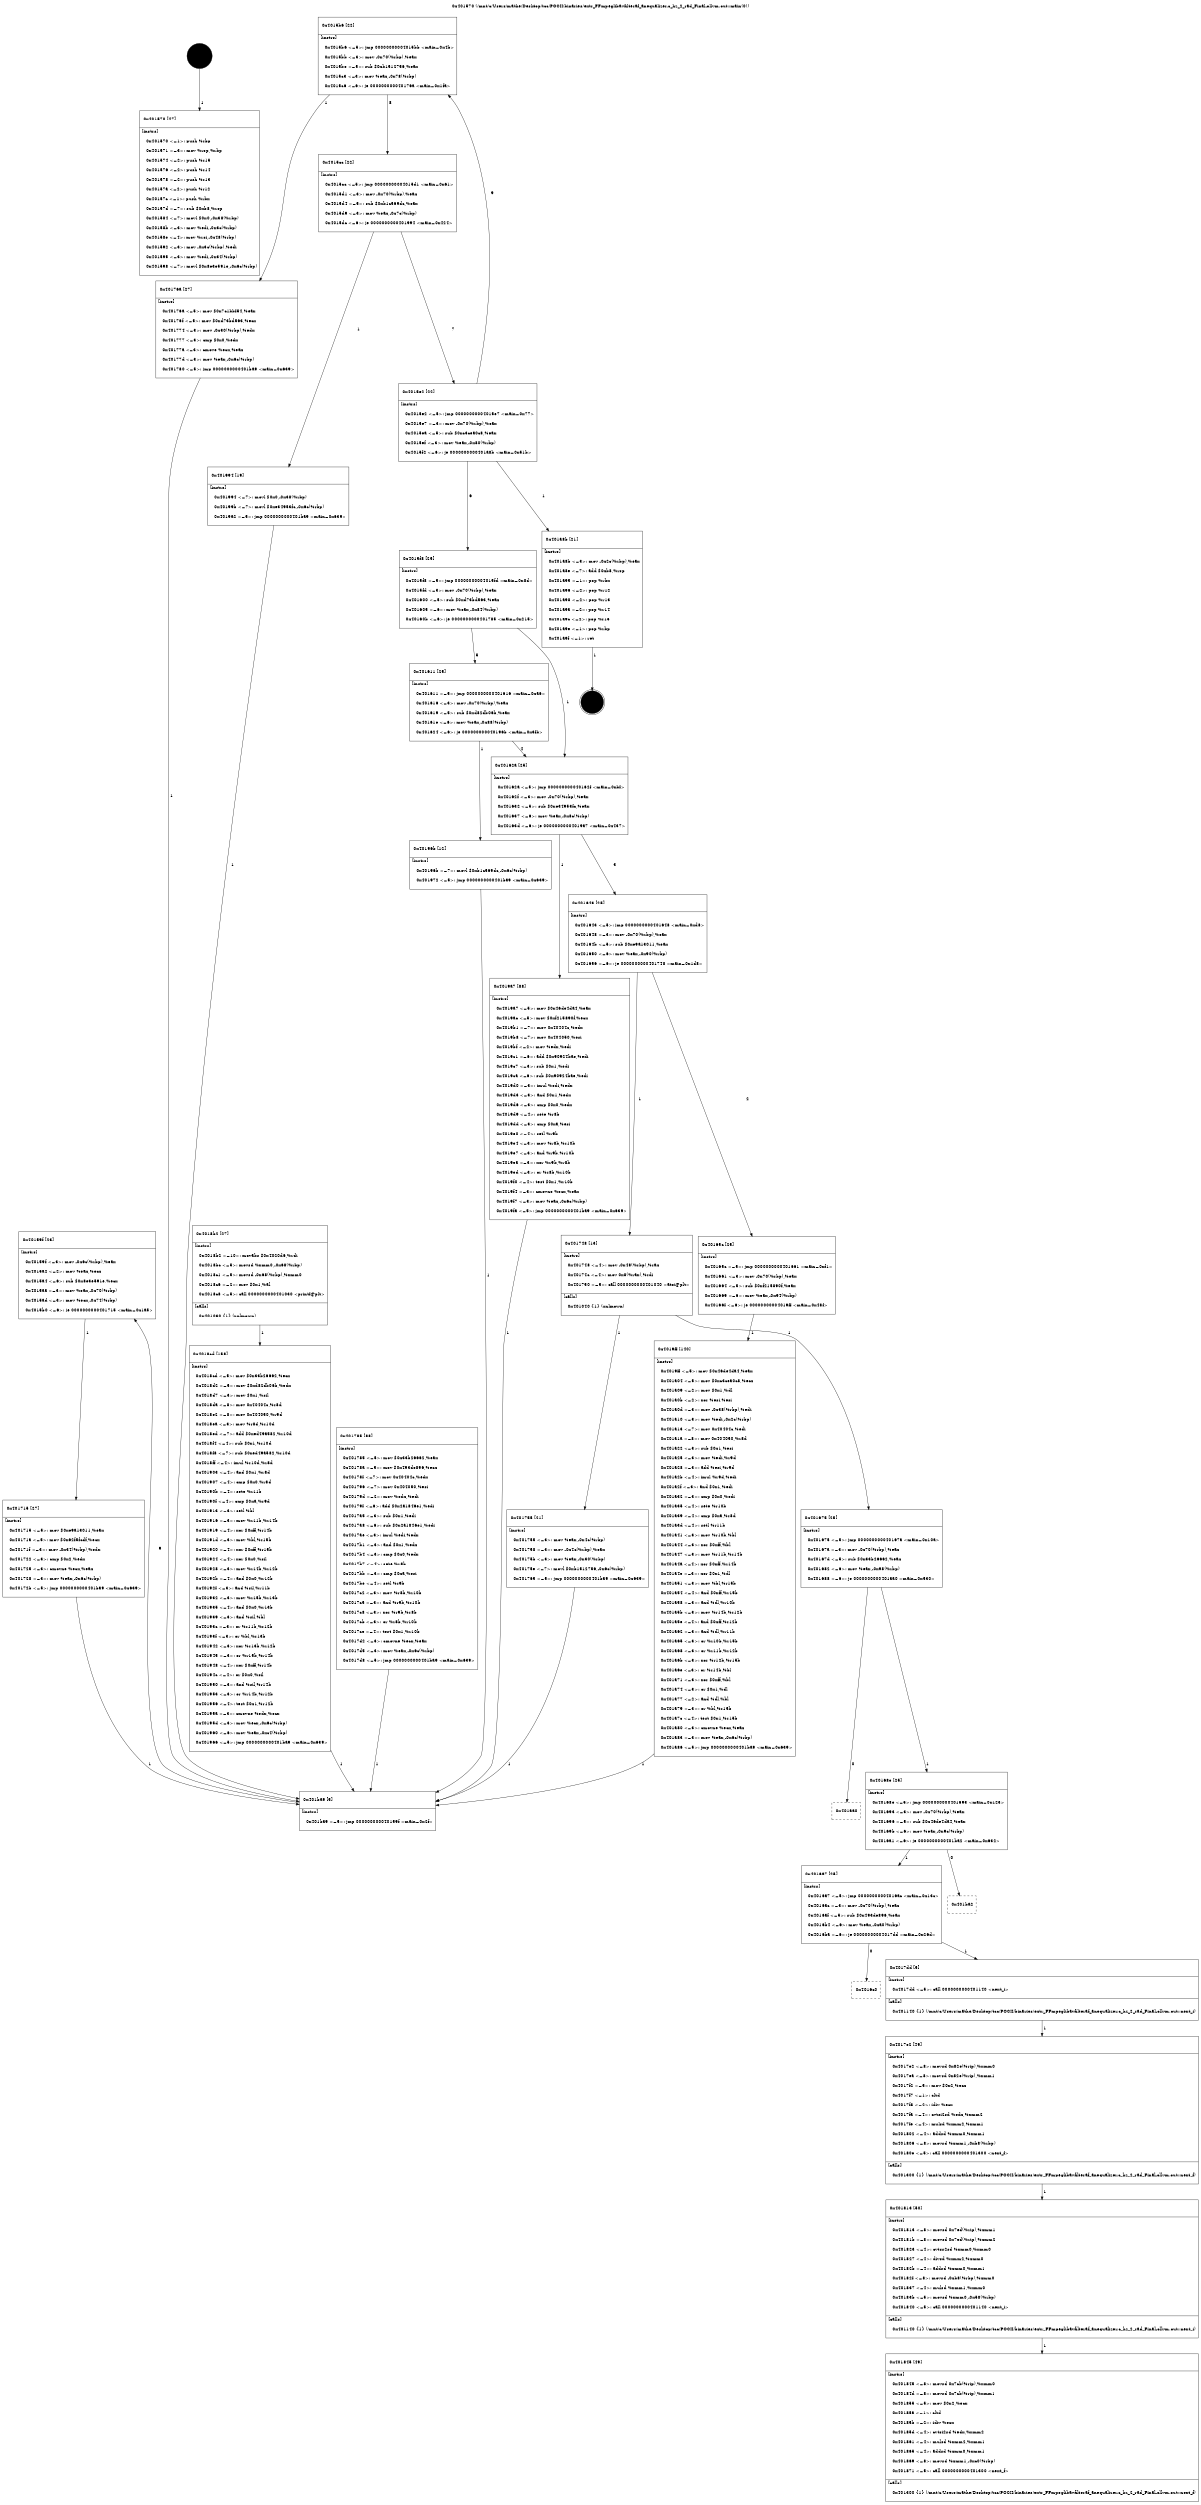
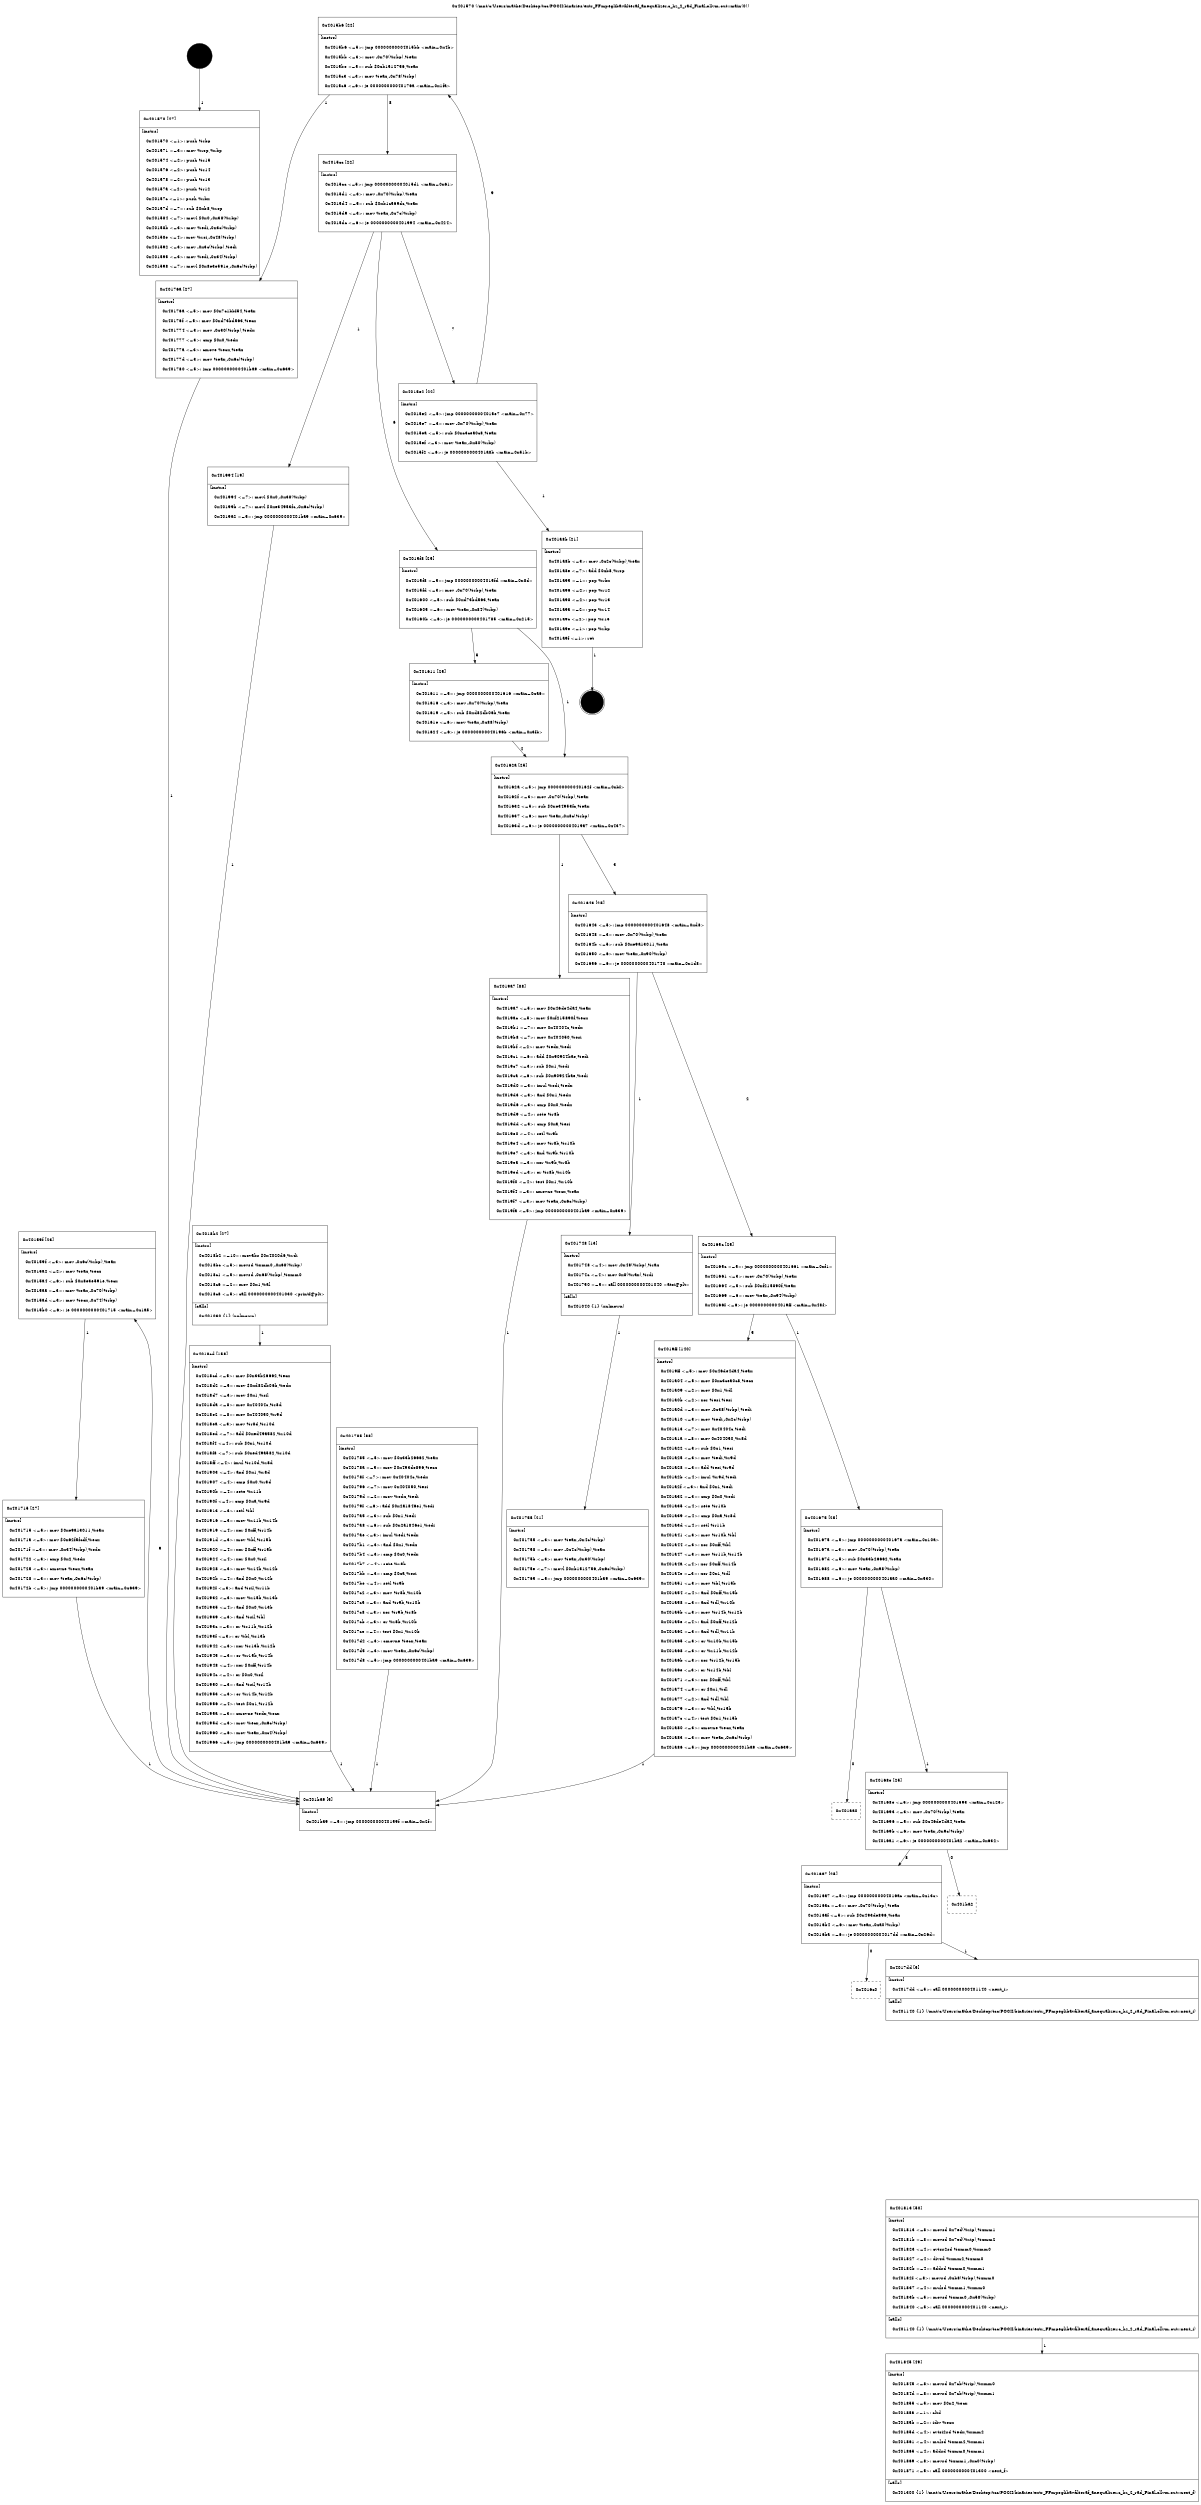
(468, 504) -> (379, 396)
(481, 865) -> none
(752, 1333) -> (752, 1333)
(817, 1362) -> (825, 1409)
(538, 1716) -> none
(906, 1858) -> (906, 1858)
(1042, 2110) -> none
